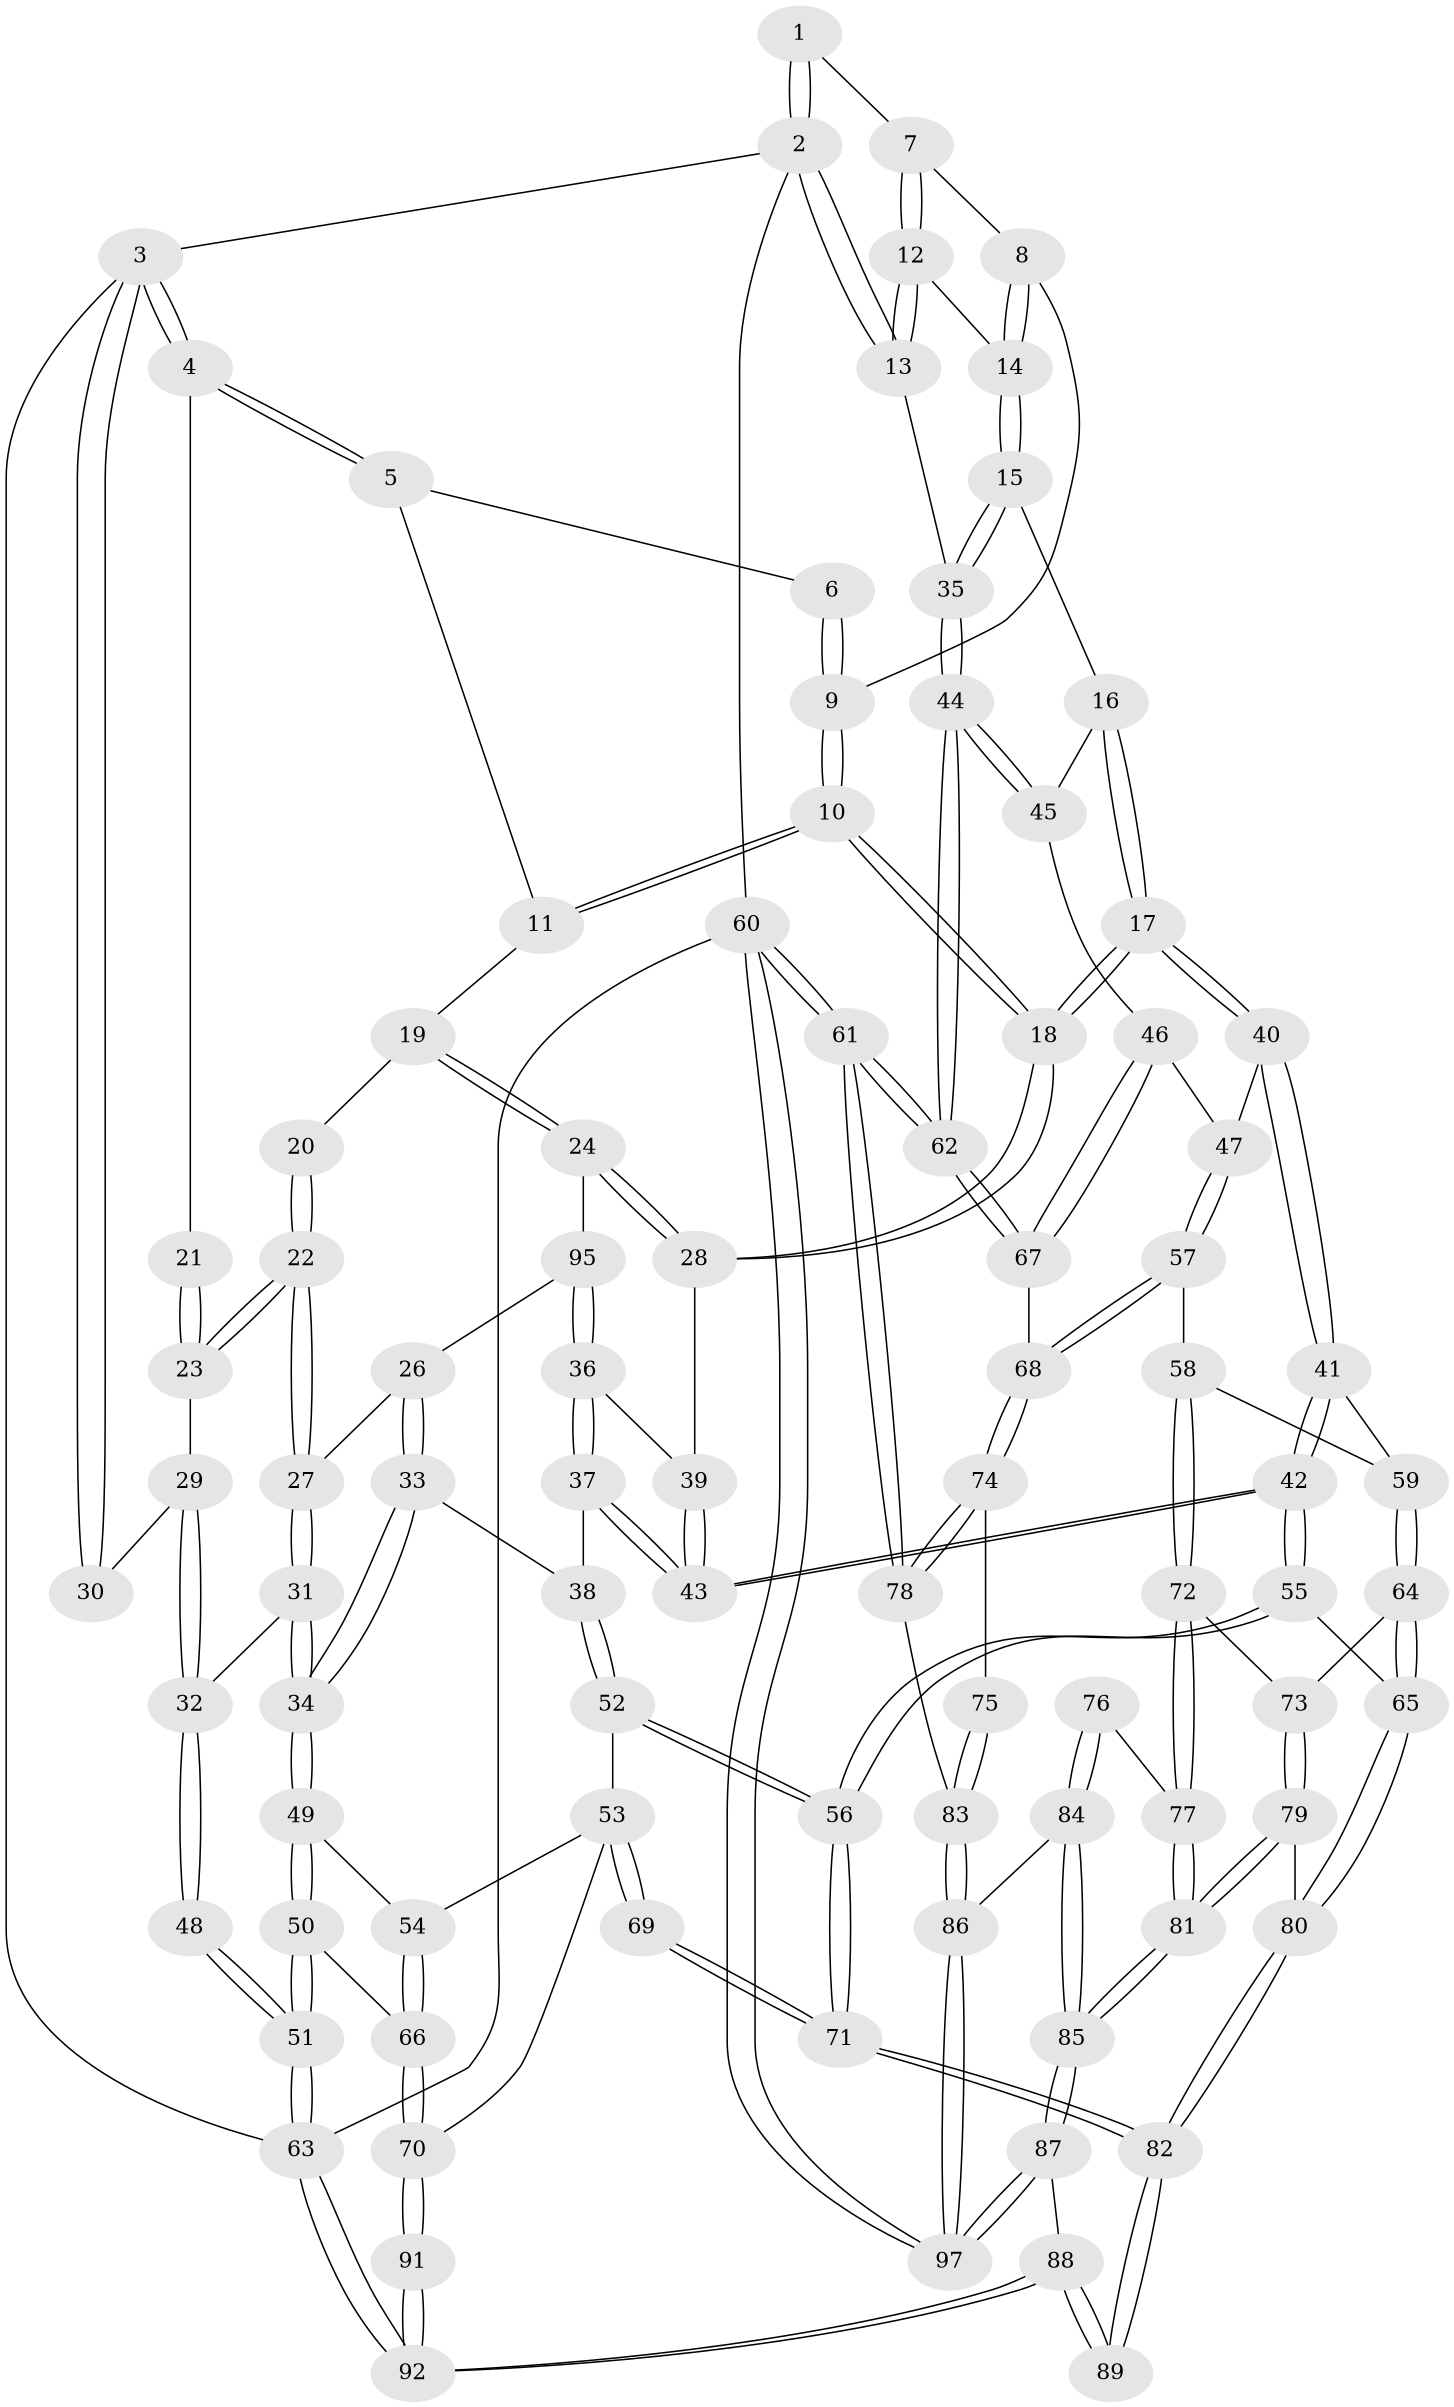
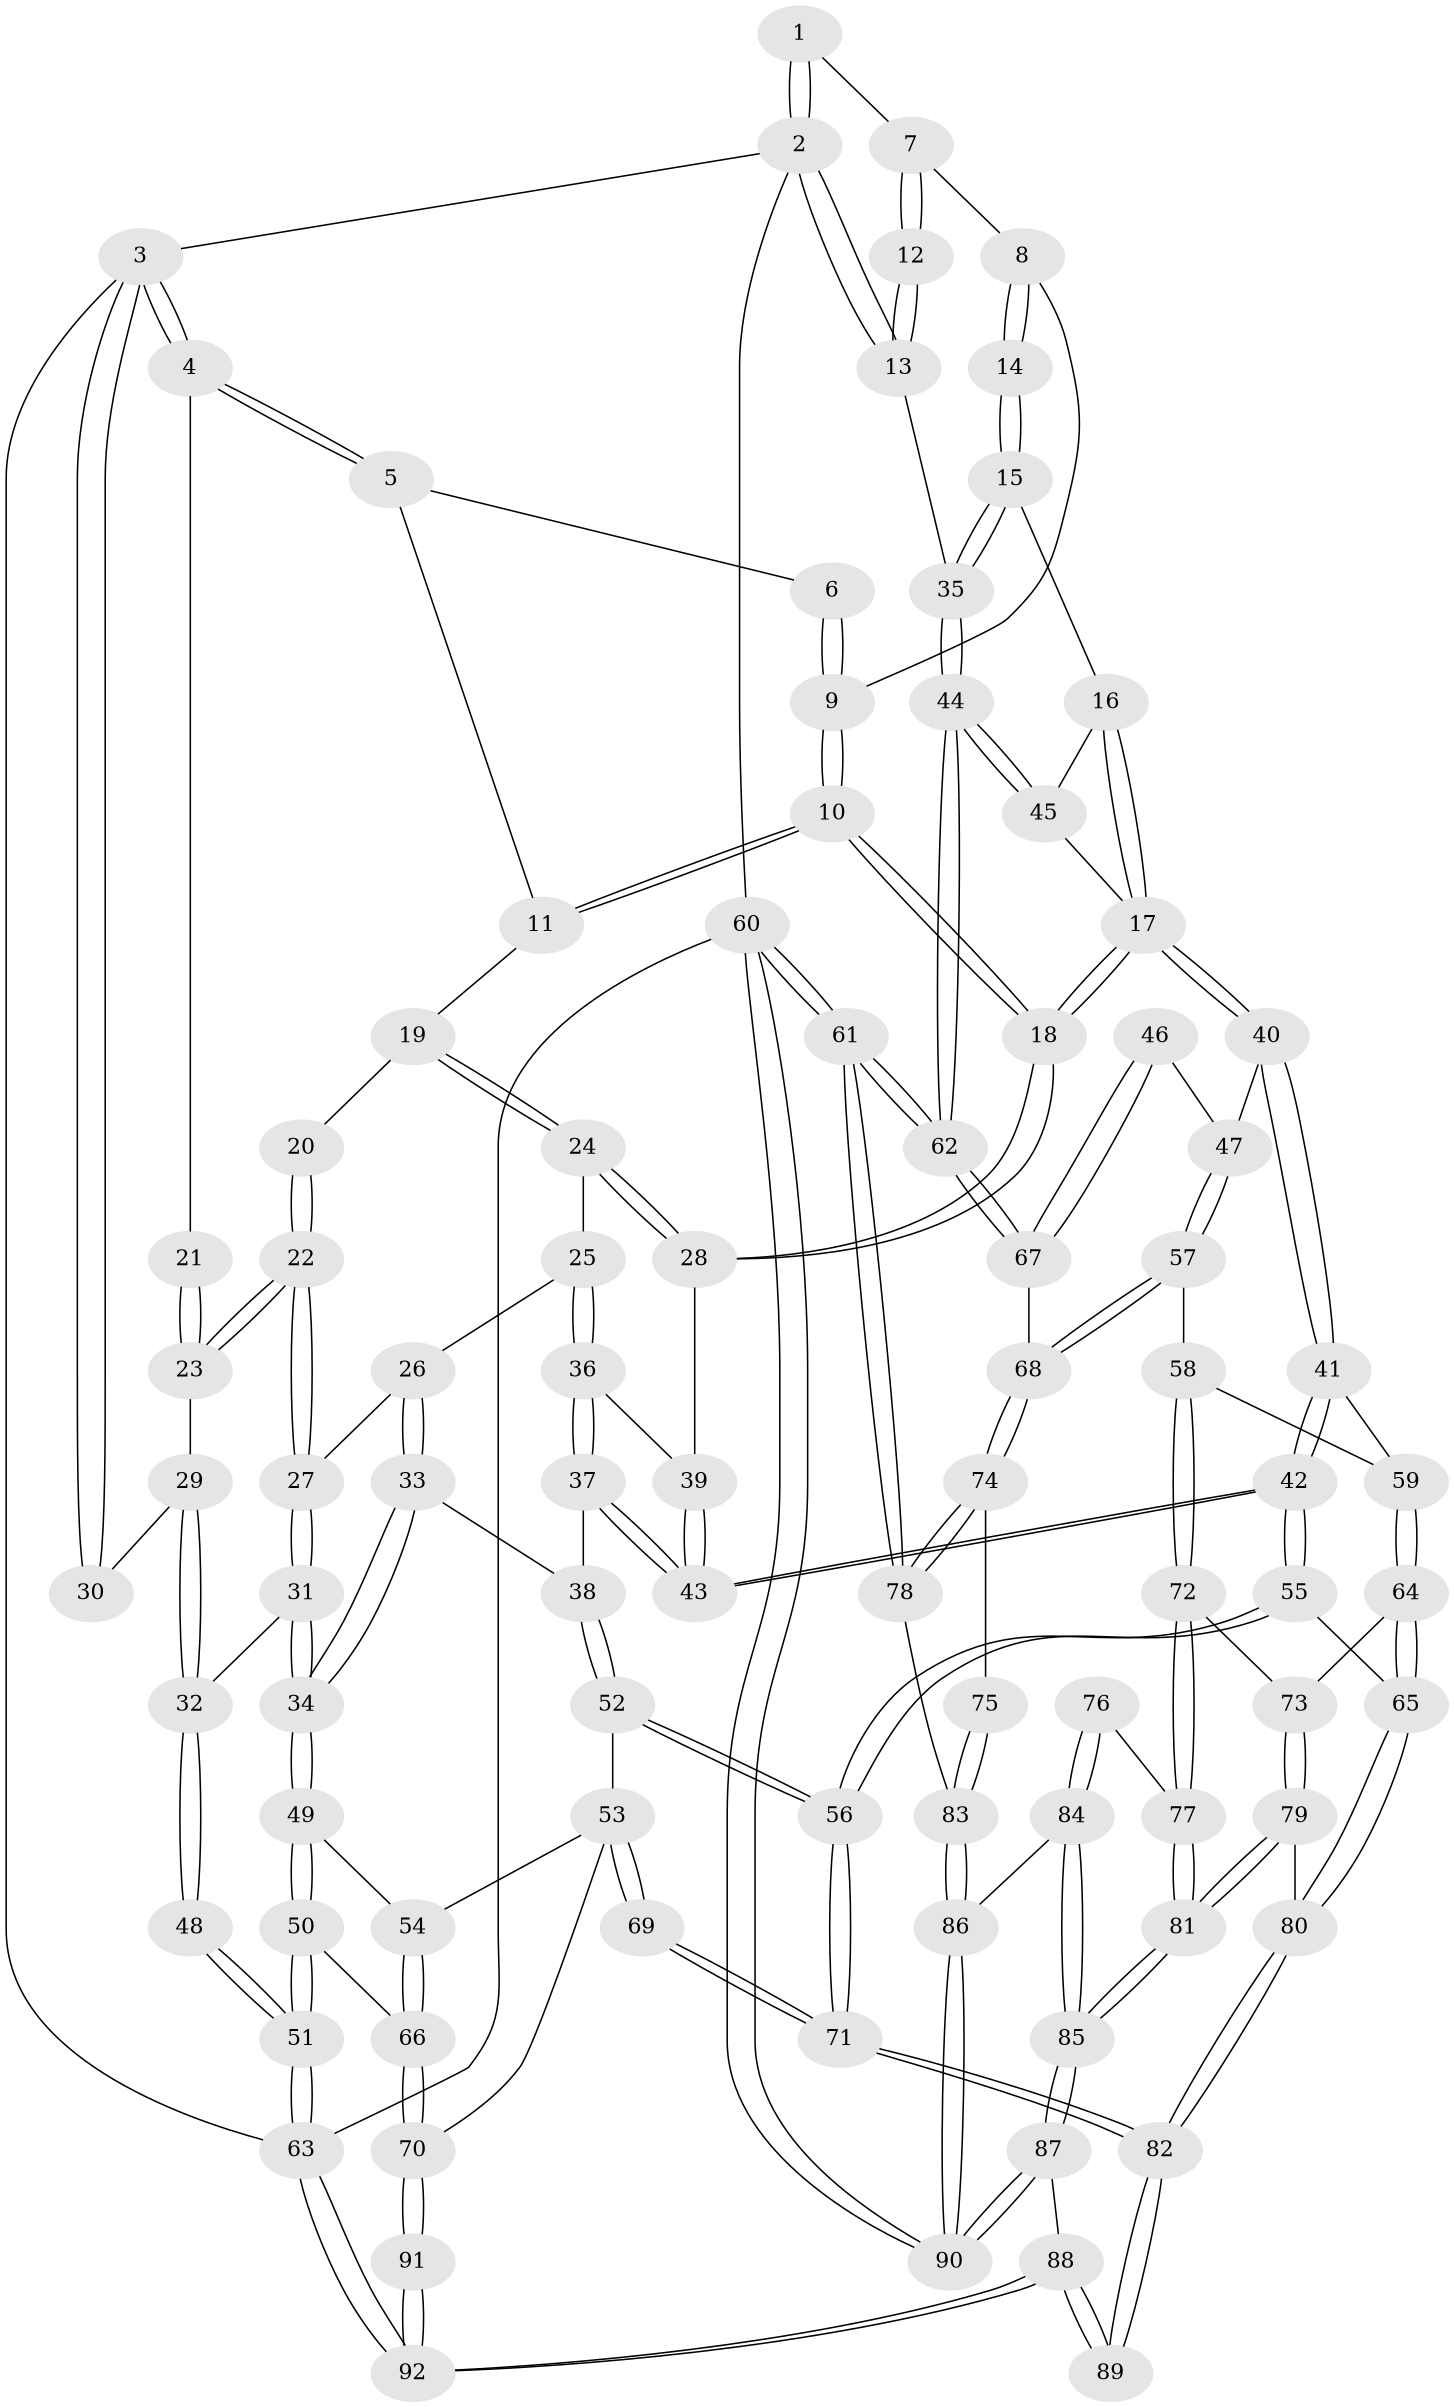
(961, 313) -> none
(1078, 934) -> (1094, 870)
(583, 1259) -> (583, 1259)
(950, 2262) -> (950, 2262)
